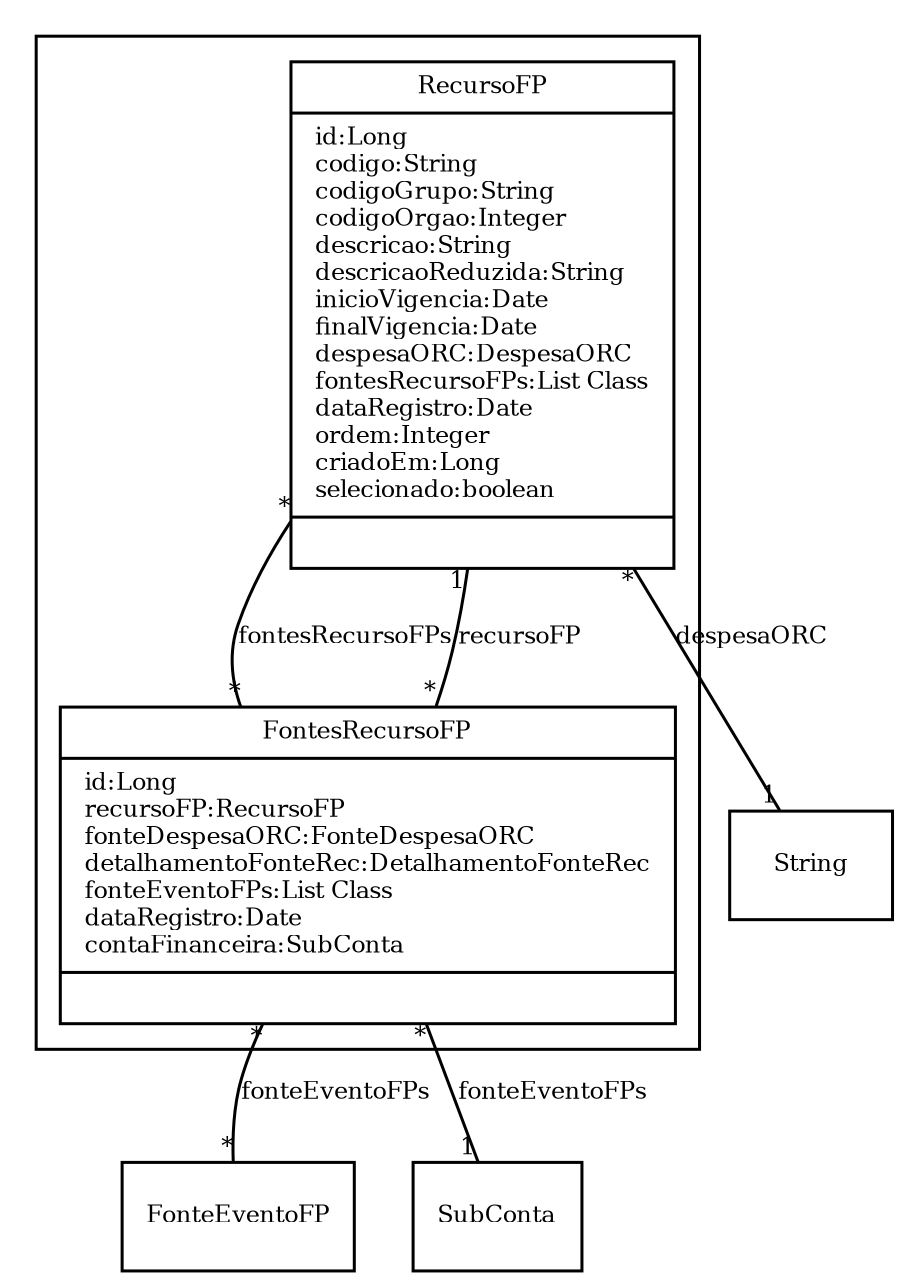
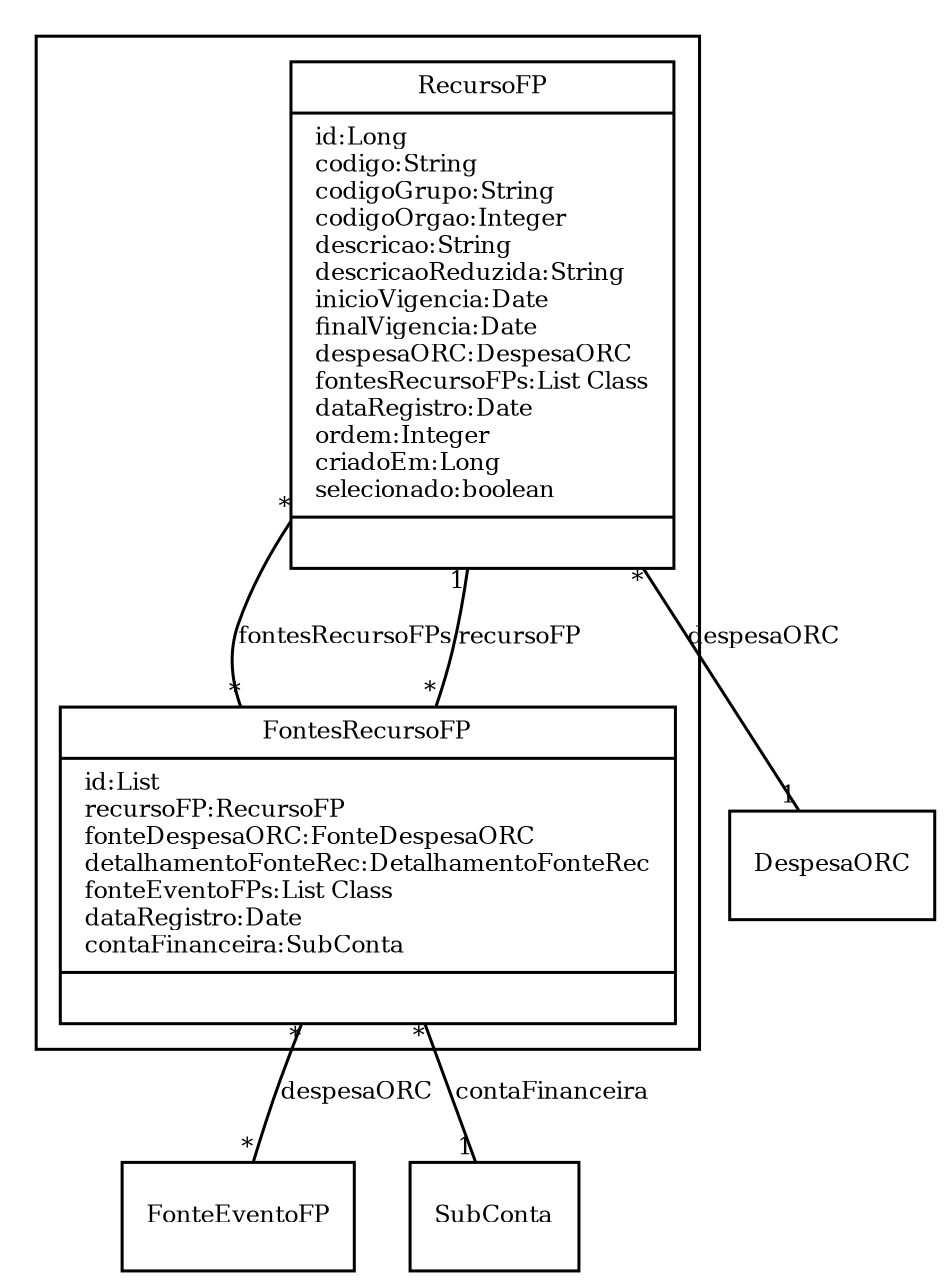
(131, 782) -> (122, 782)
(811, 865) -> (832, 865)
(336, 1093) -> (357, 1093)
(553, 1093) -> (552, 1093)
